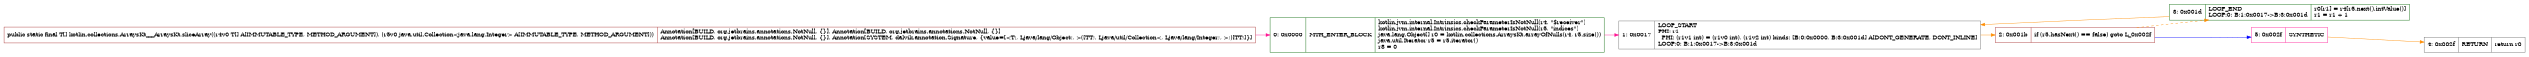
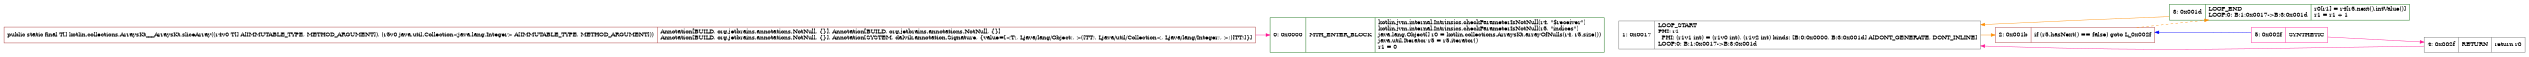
(1609, 35) -> (2204, 49)
(2201, 38) -> (2205, 32)
(2374, 39) -> (2374, 39)
(1388, 47) -> (1388, 47)
